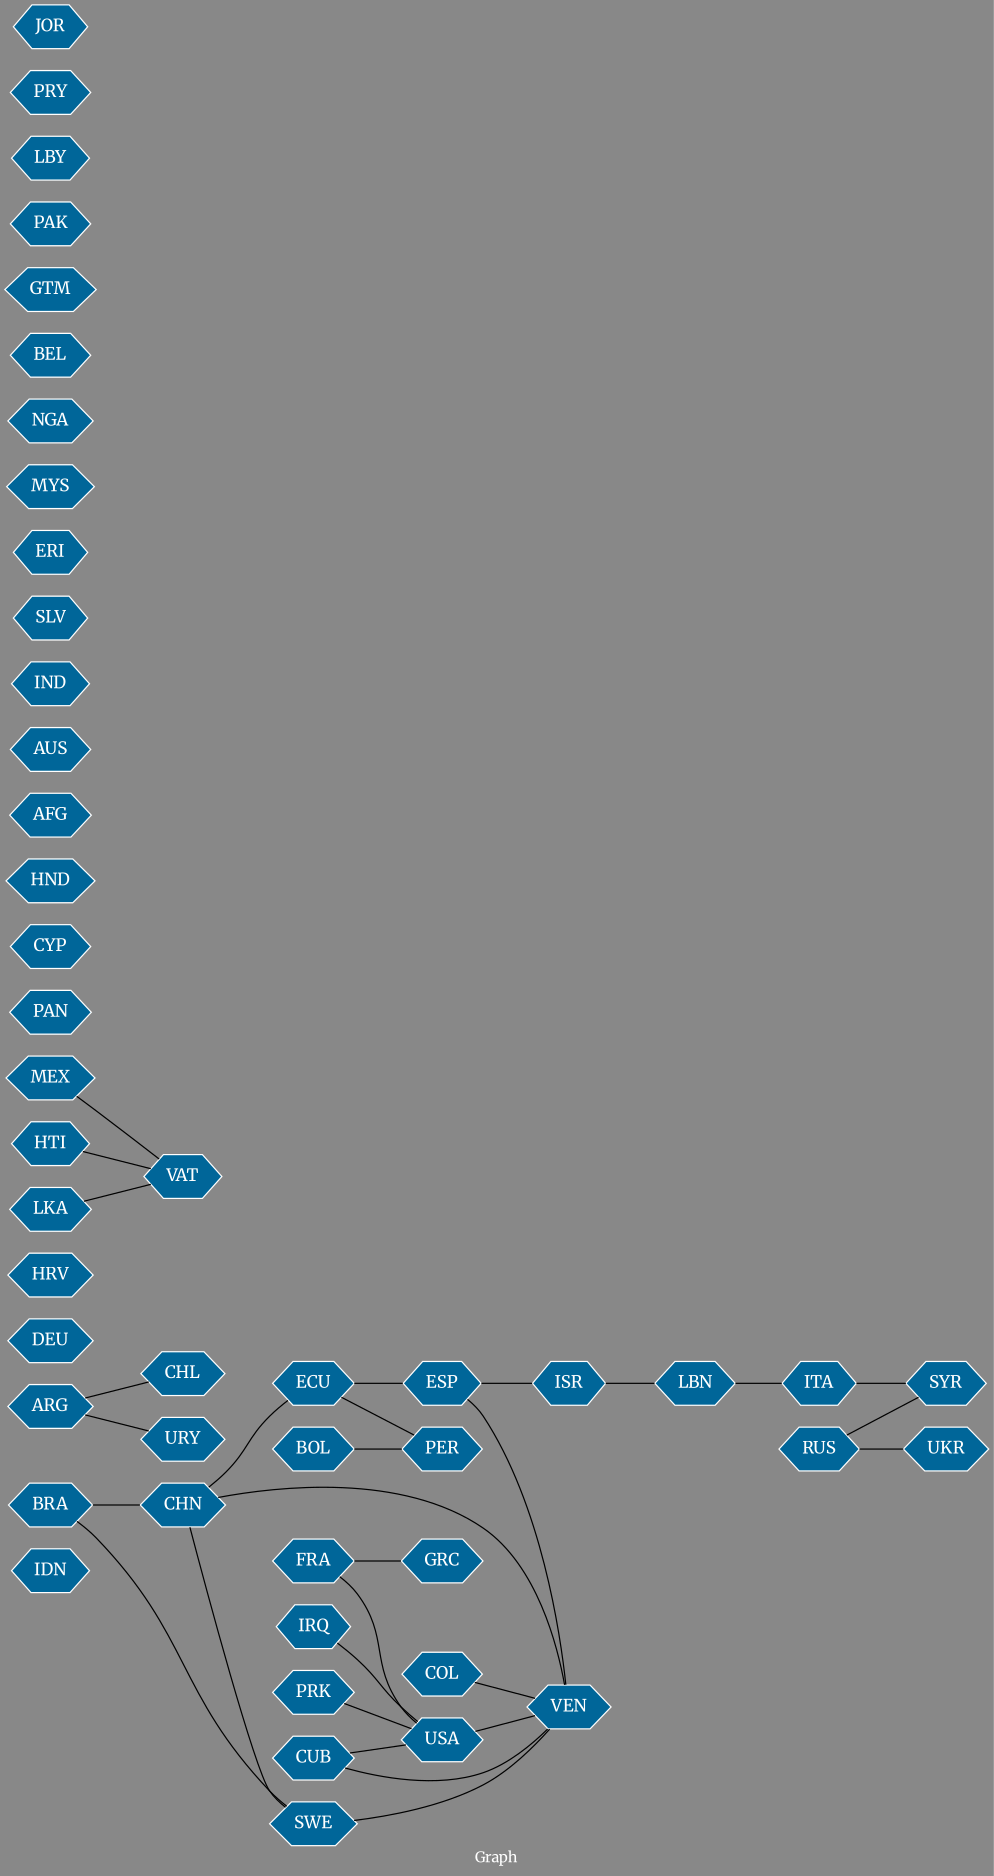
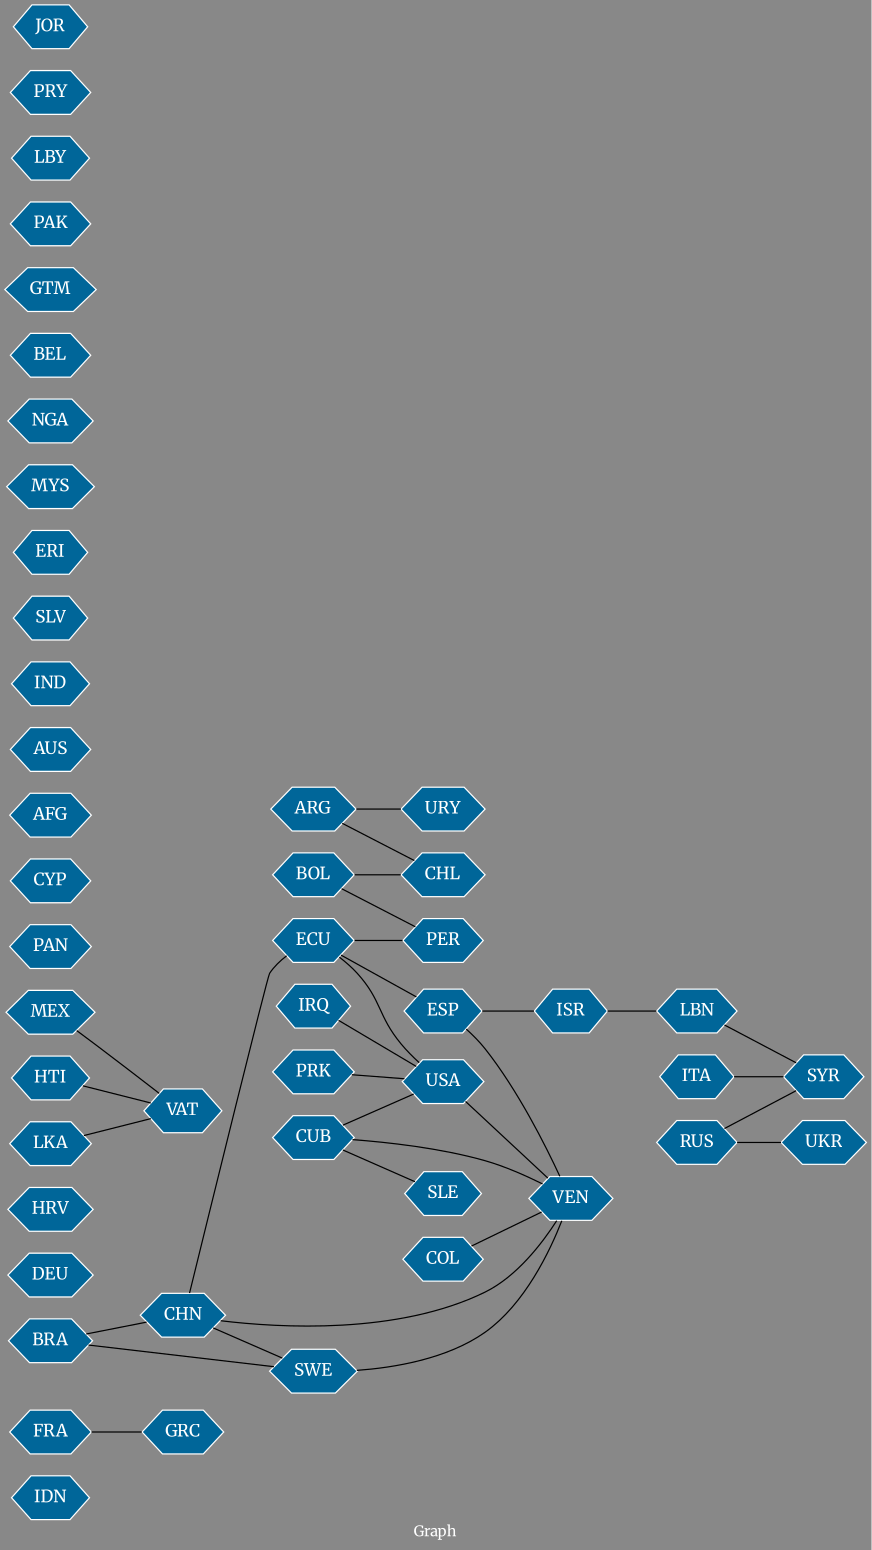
none -> (378, 875)
(51, 881) -> none
none -> (443, 1194)
(759, 1383) -> (760, 1044)
(379, 1649) -> (380, 1009)
